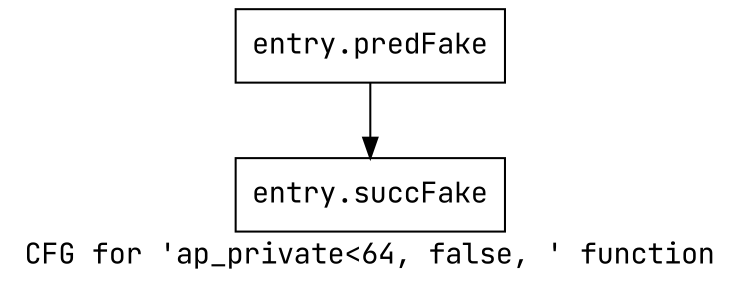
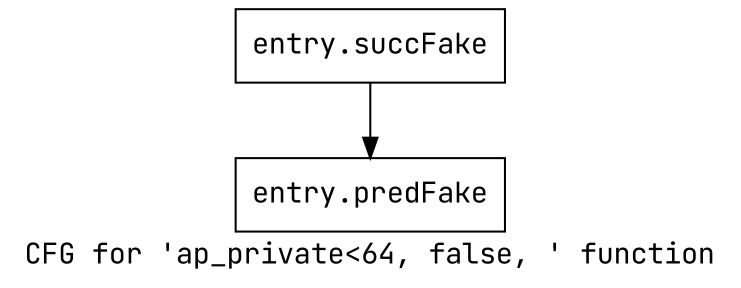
(370, 110) -> (370, 110)
